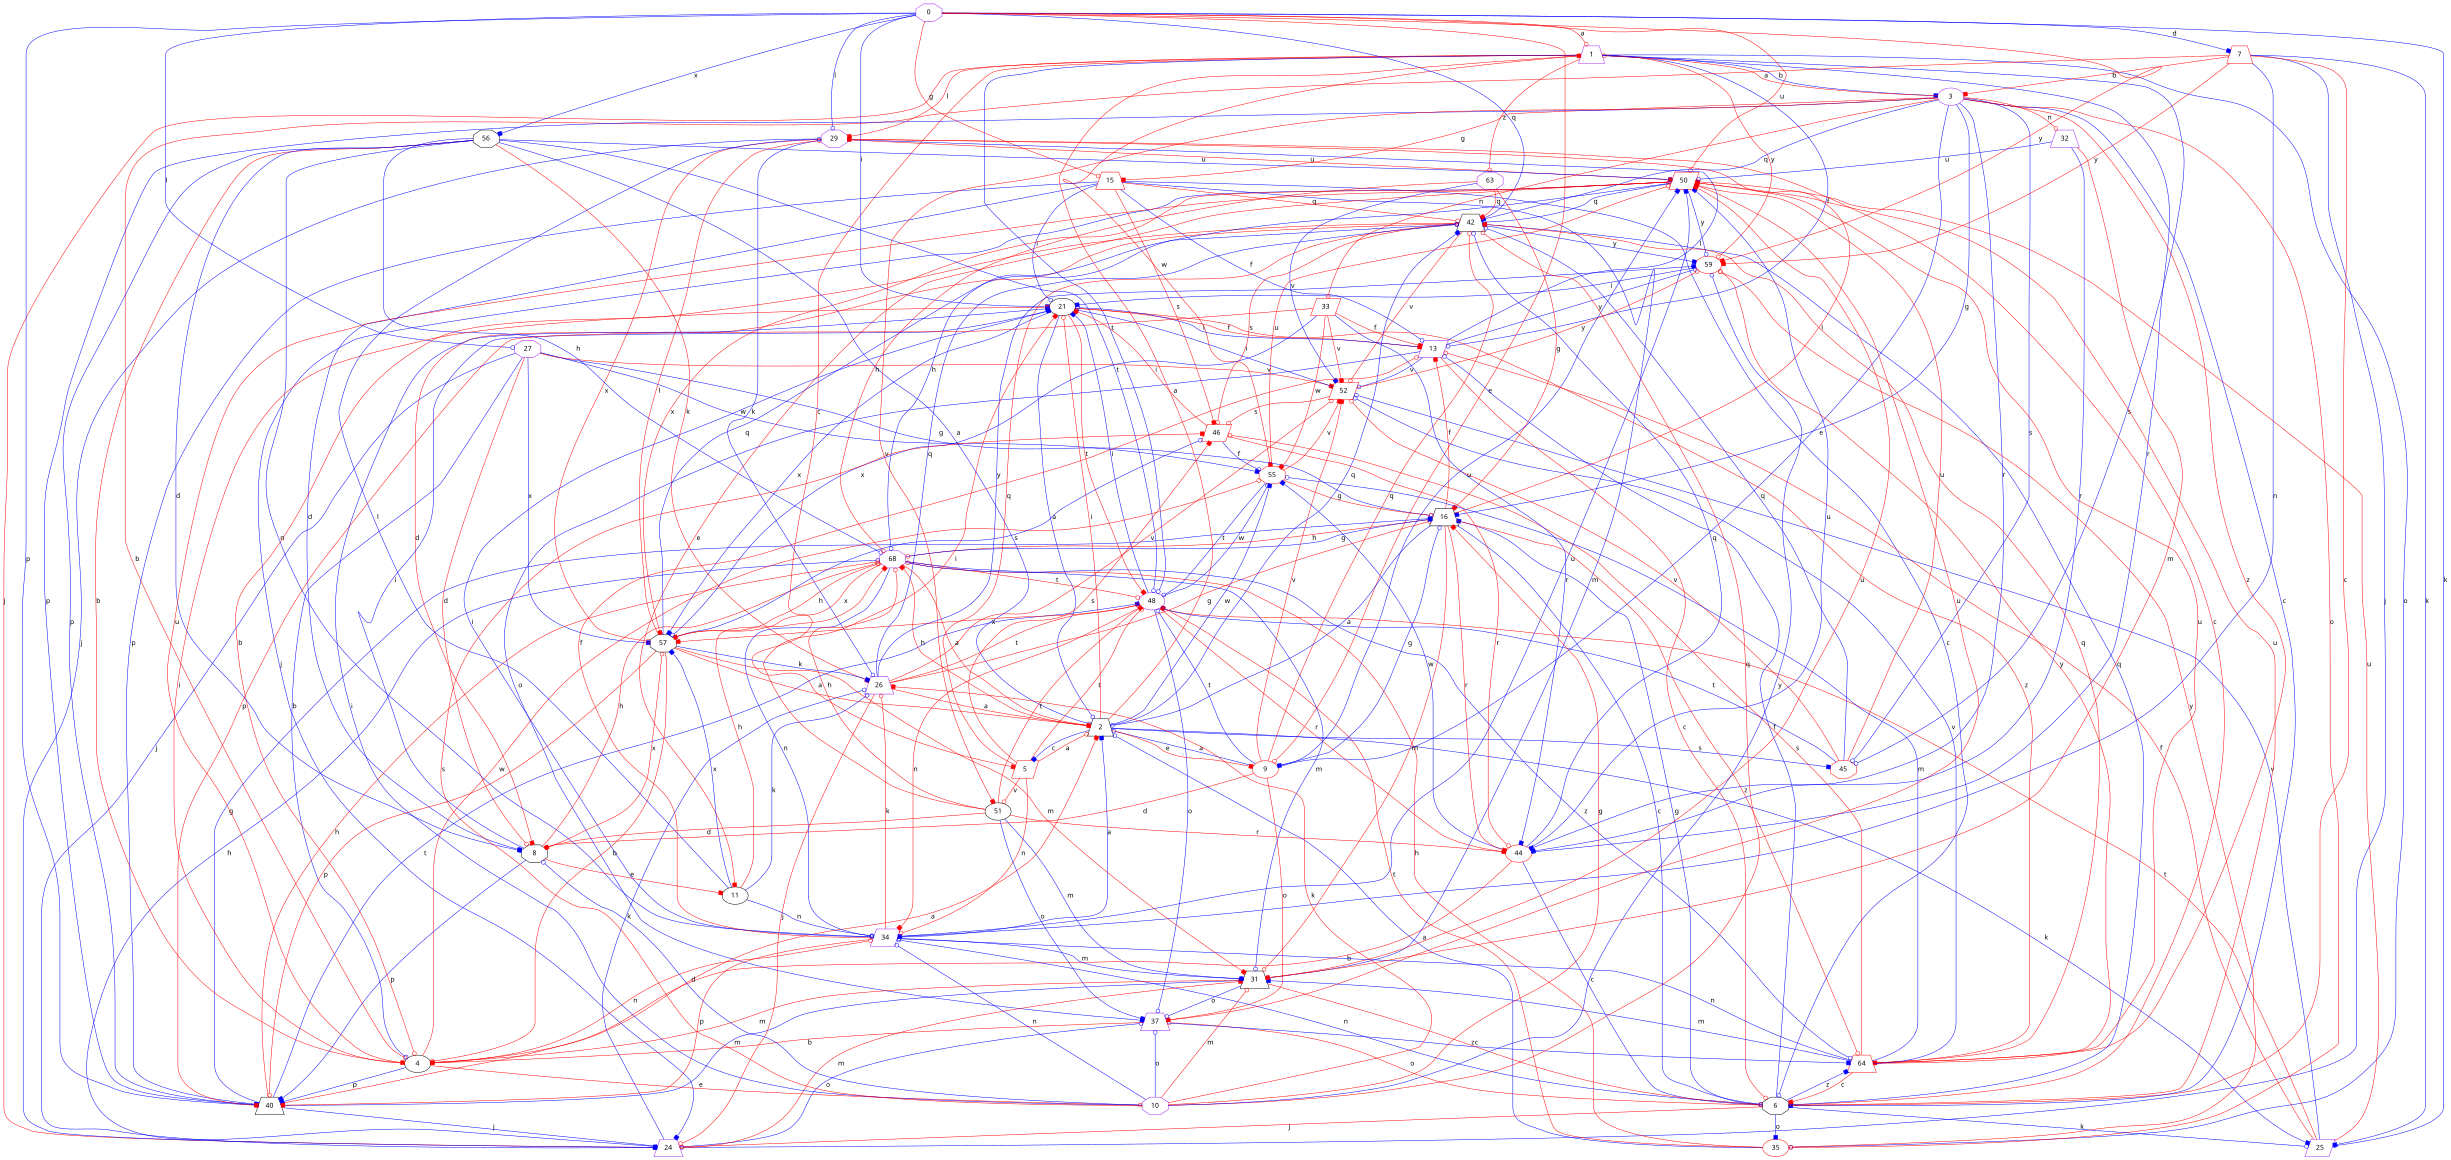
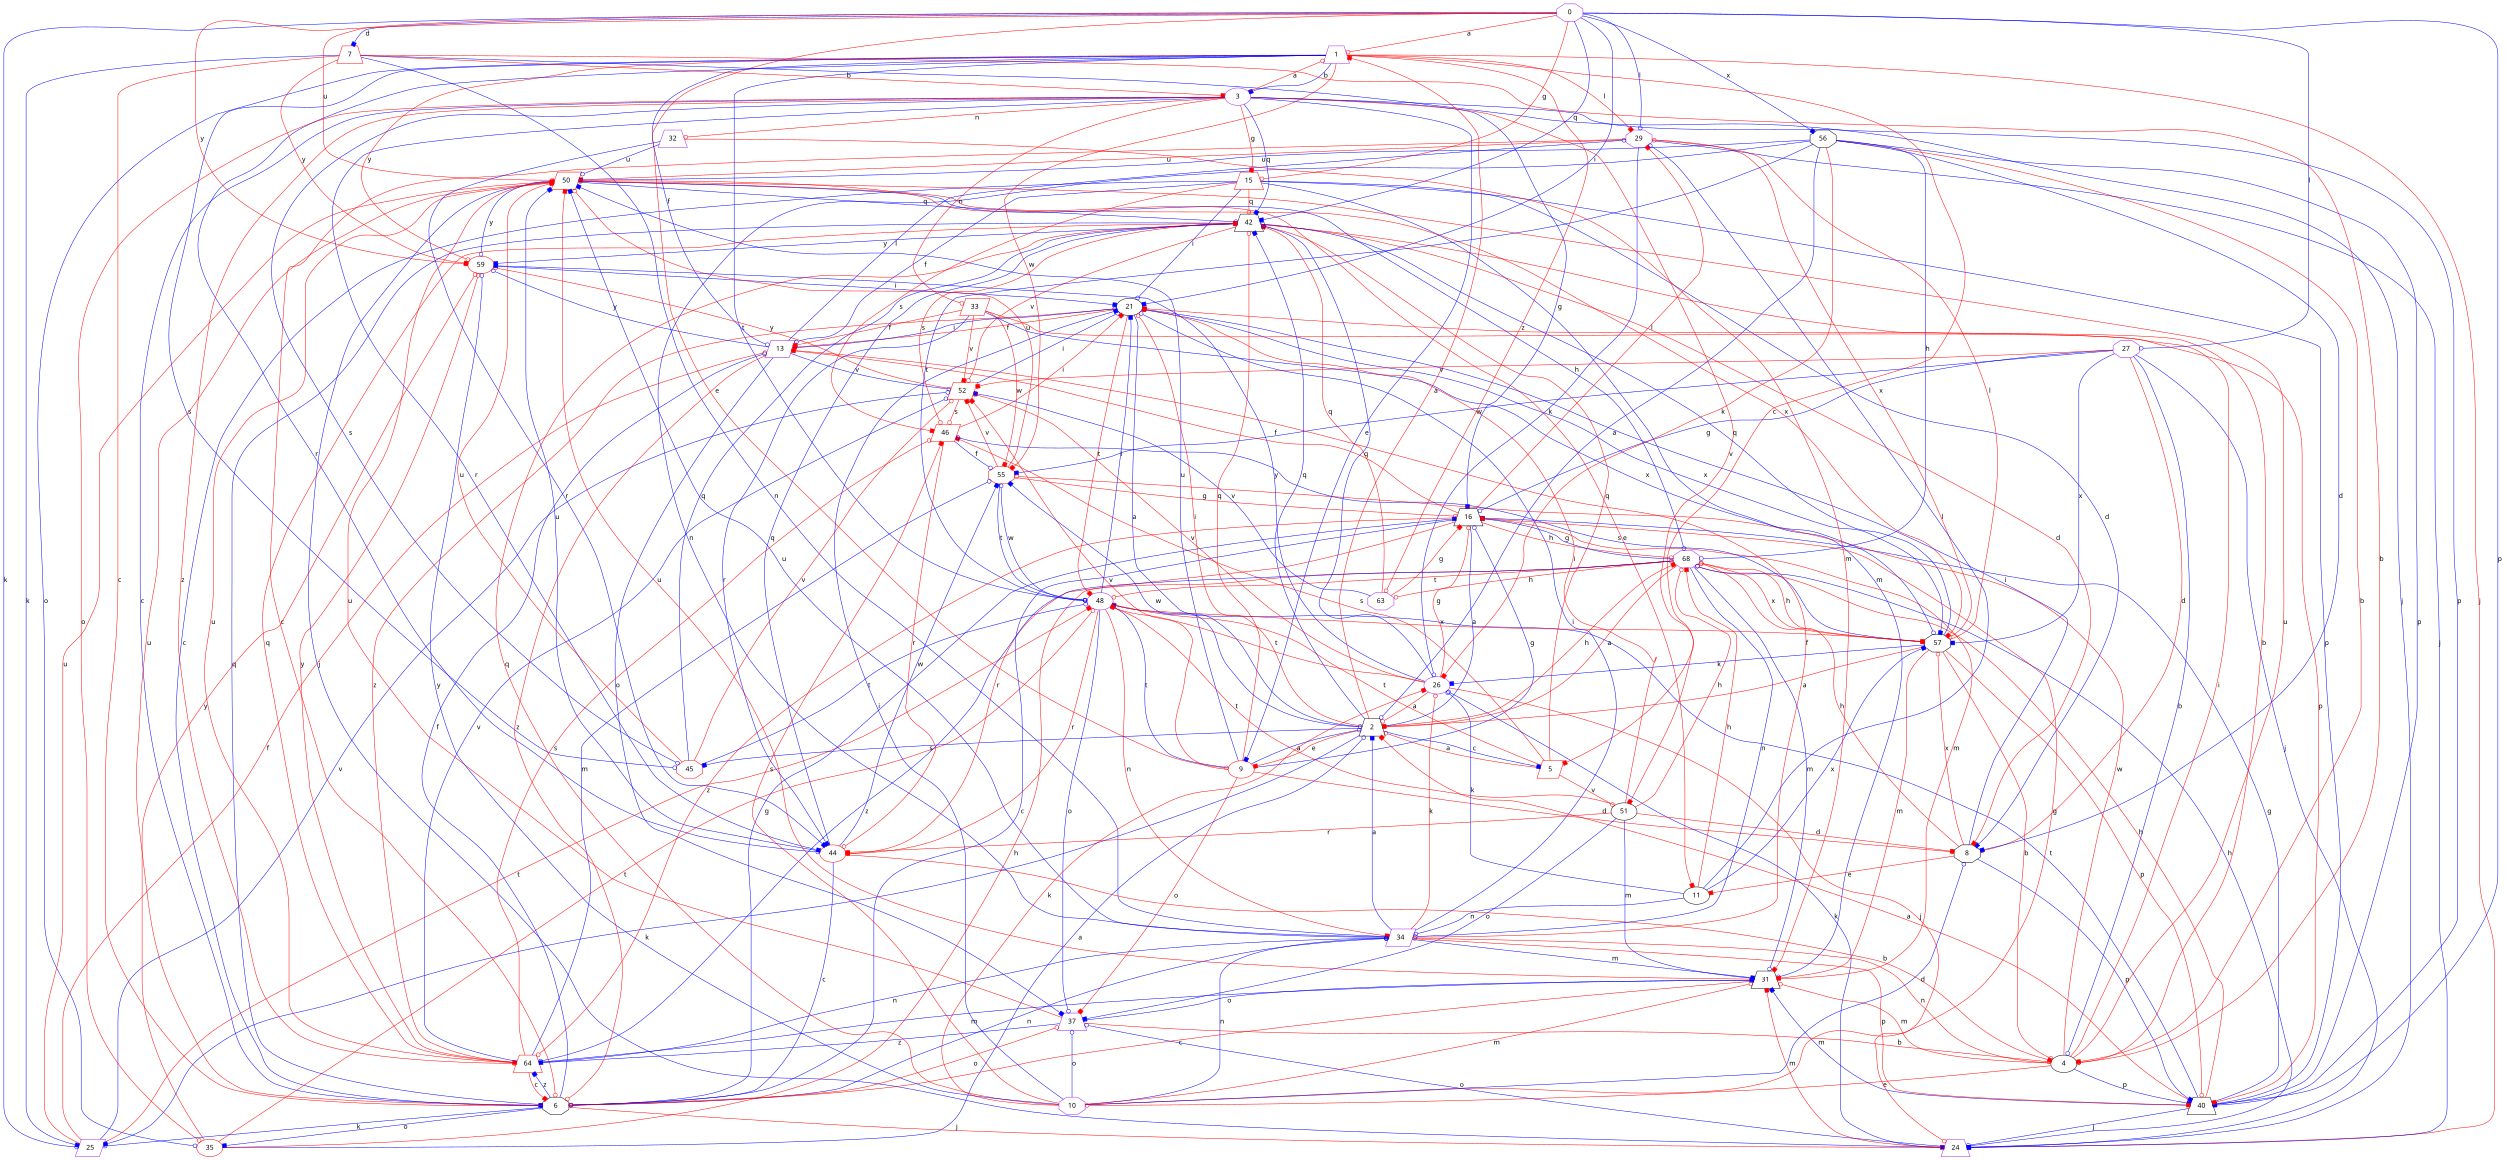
(1056, 242) -> (1535, 576)
(879, 685) -> (1437, 685)
(1685, 727) -> (518, 727)
(1006, 872) -> none
